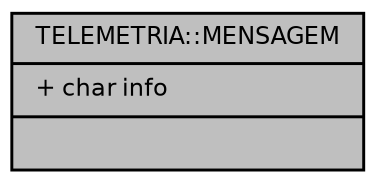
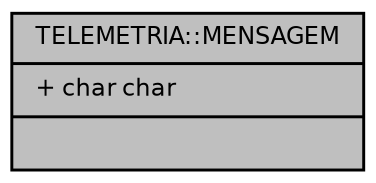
(103, 89) -> (106, 89)
